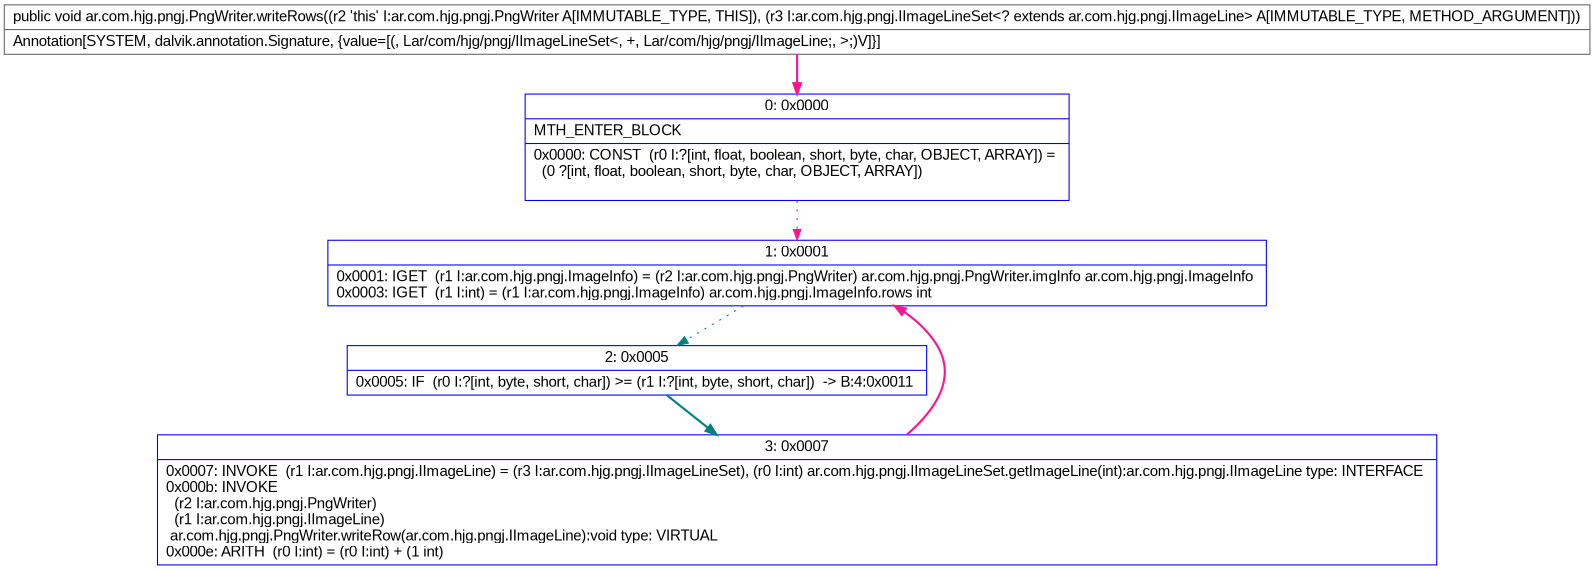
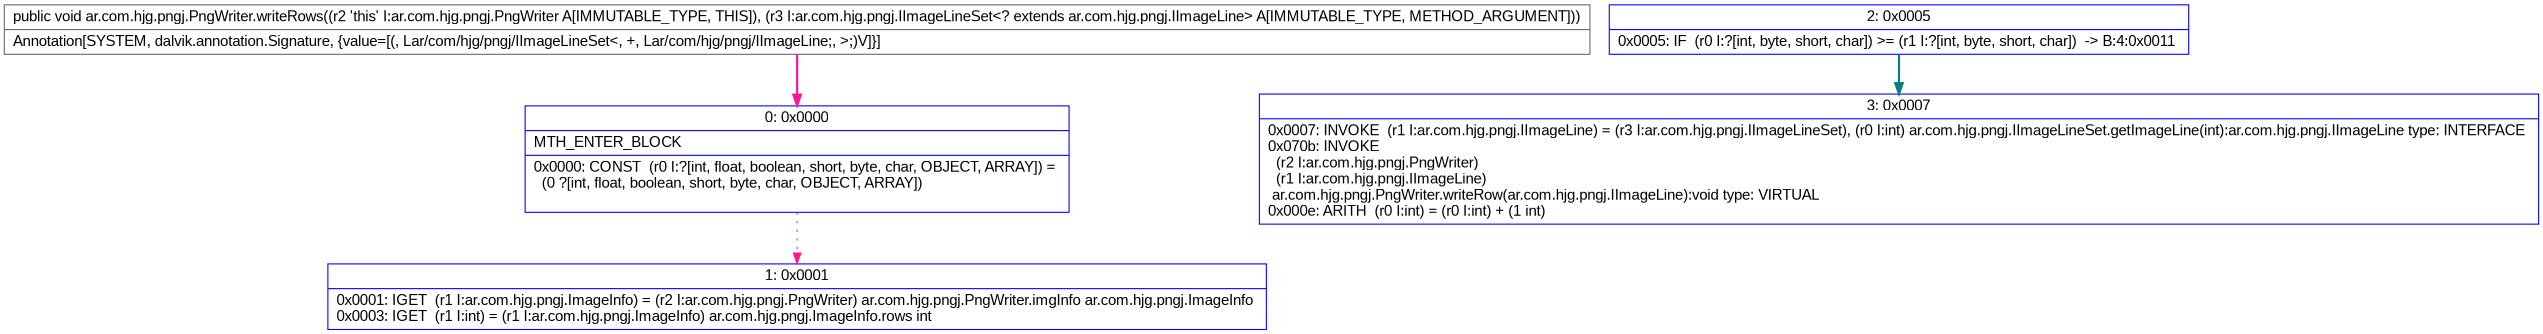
(715, 323) -> none
(945, 372) -> none
(226, 488) -> (1328, 147)
